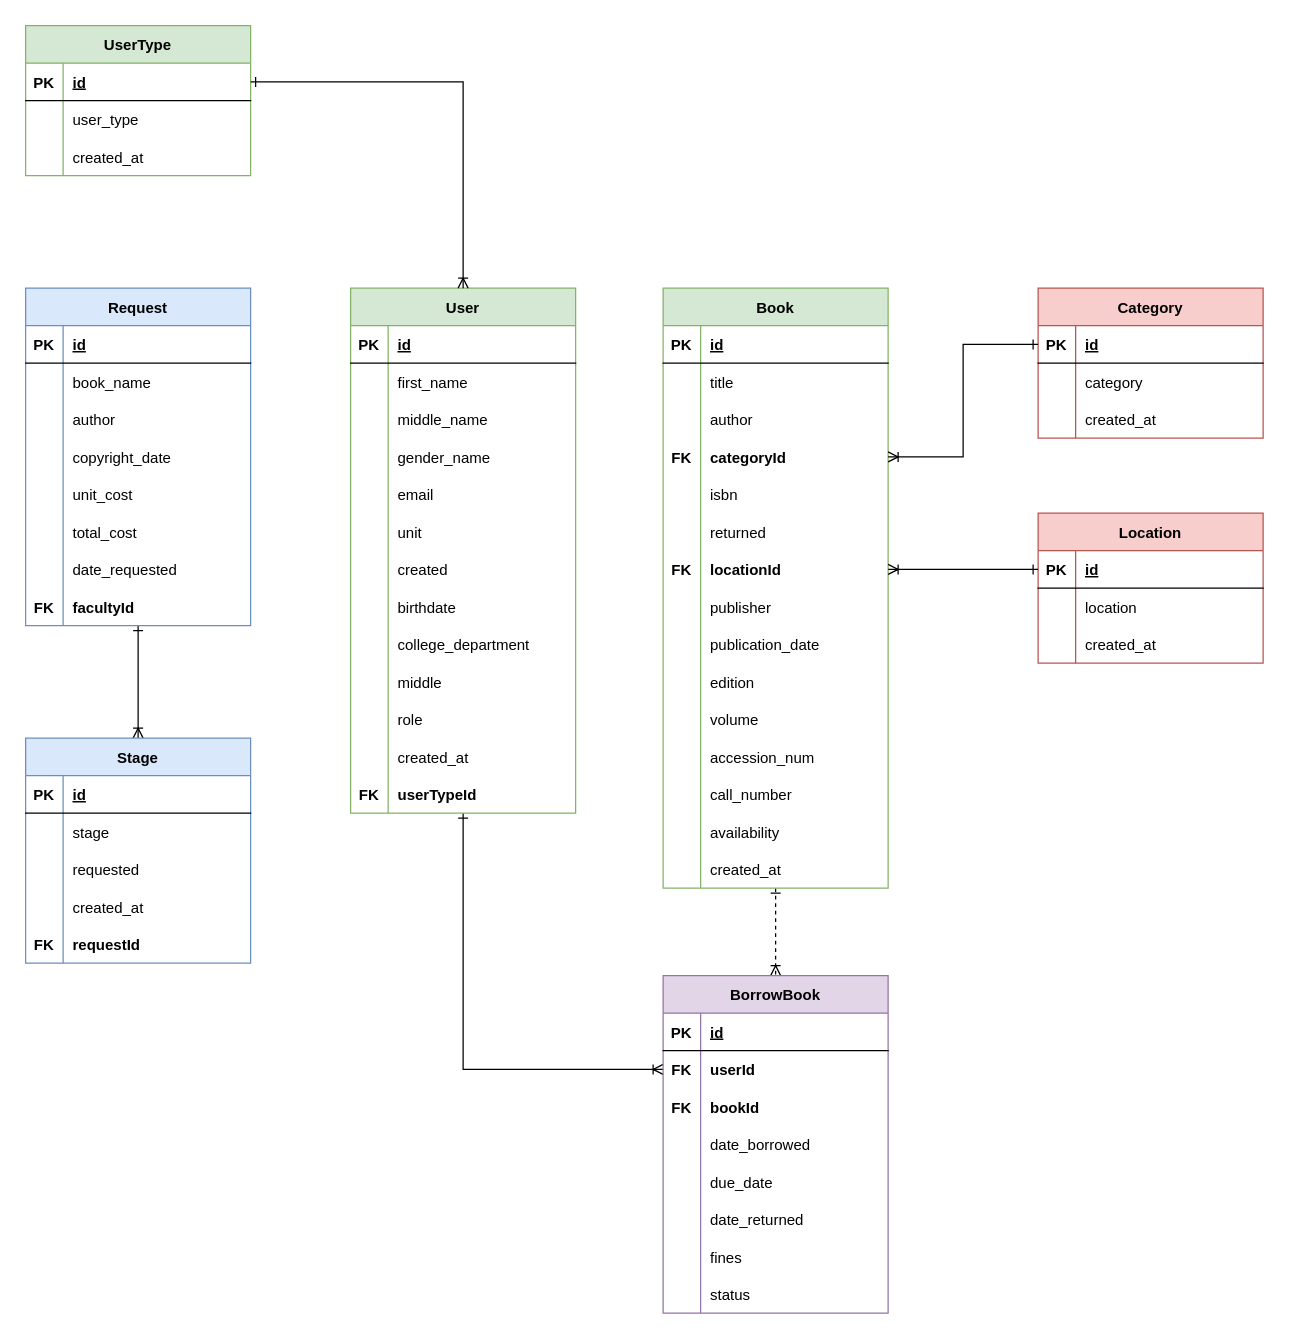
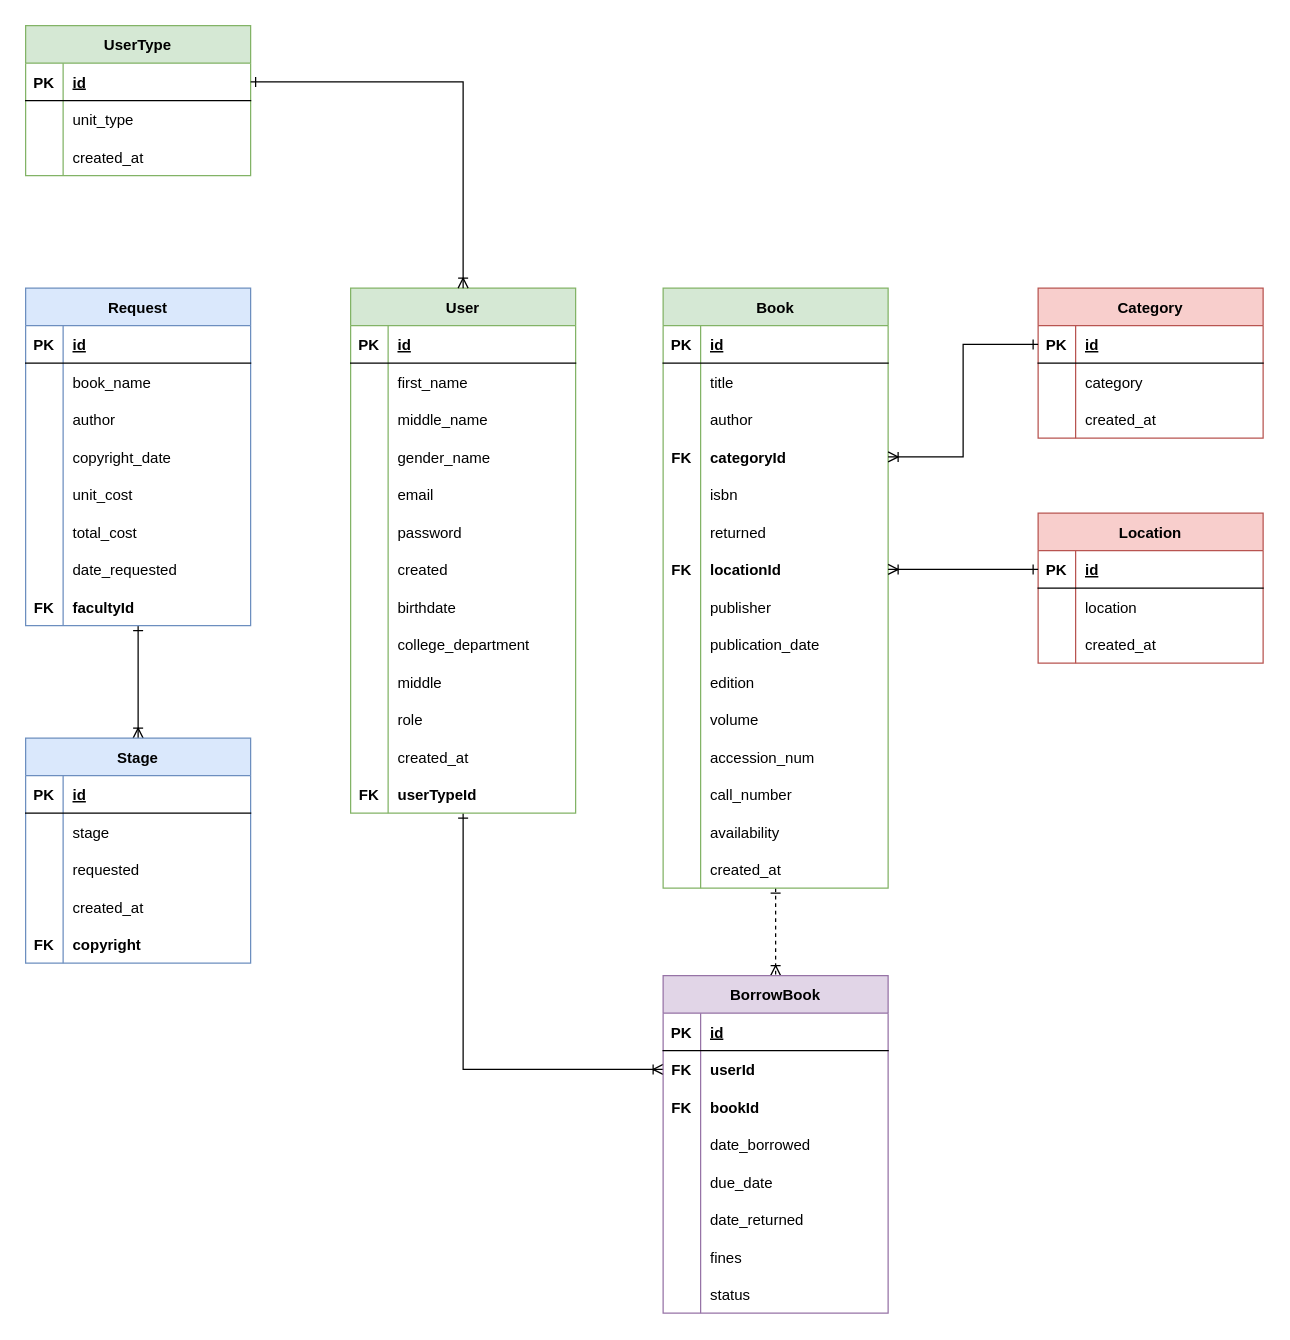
(110, 120) -> (108, 120)
(412, 533) -> (431, 533)
(110, 945) -> (108, 945)
